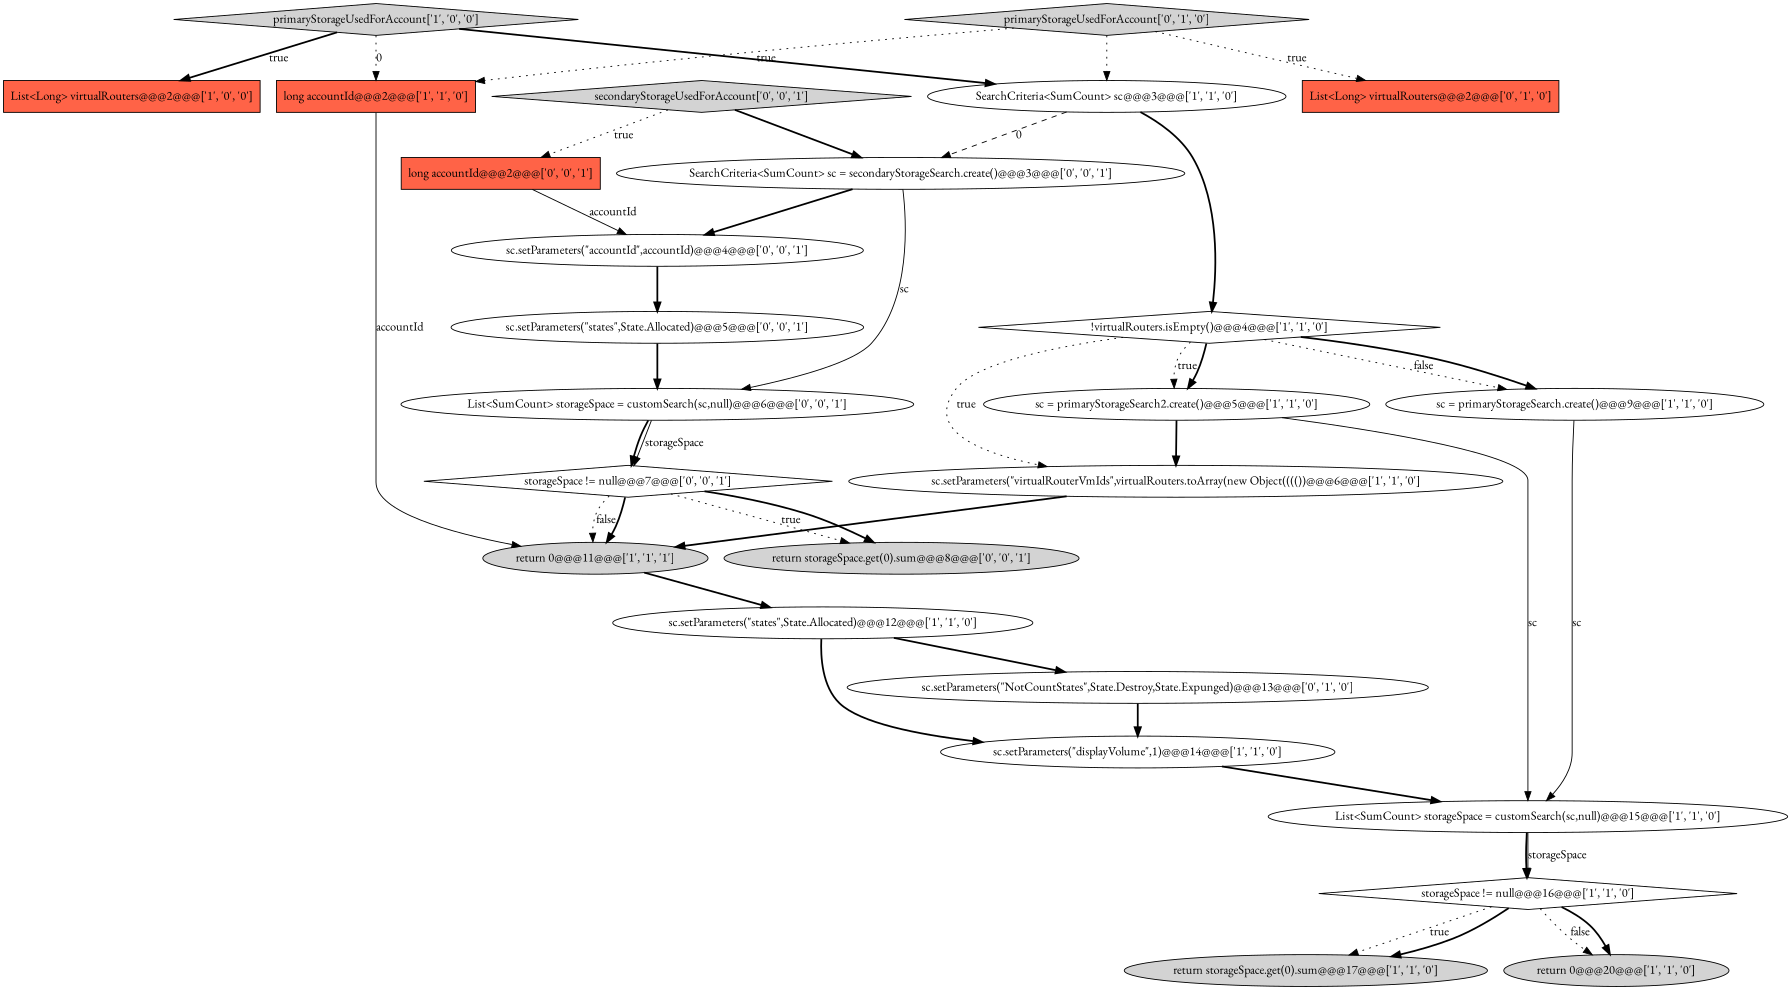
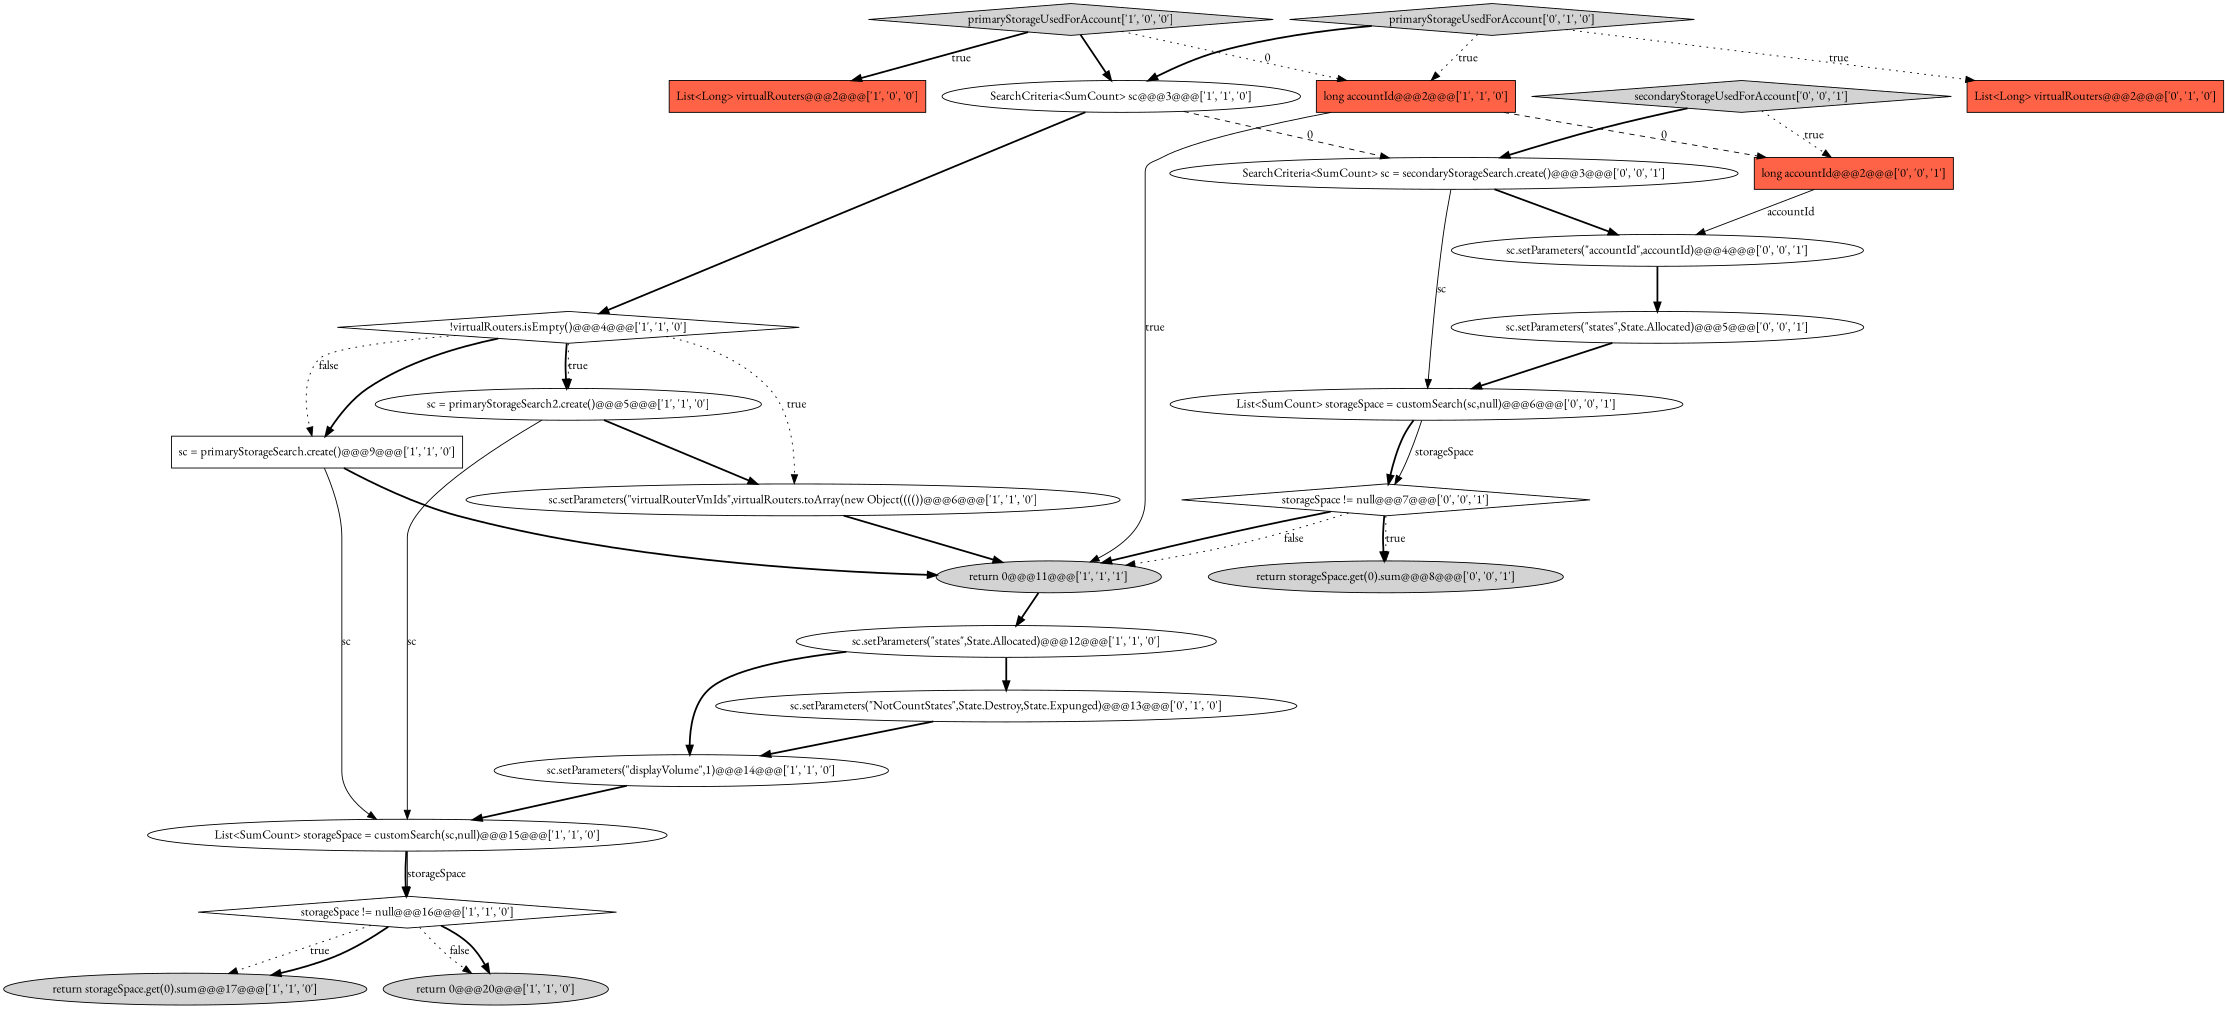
(1107, 54) -> (1262, 41)
none -> (1631, 134)
(400, 327) -> (1155, 327)
(1575, 404) -> (317, 452)
none -> (630, 550)
